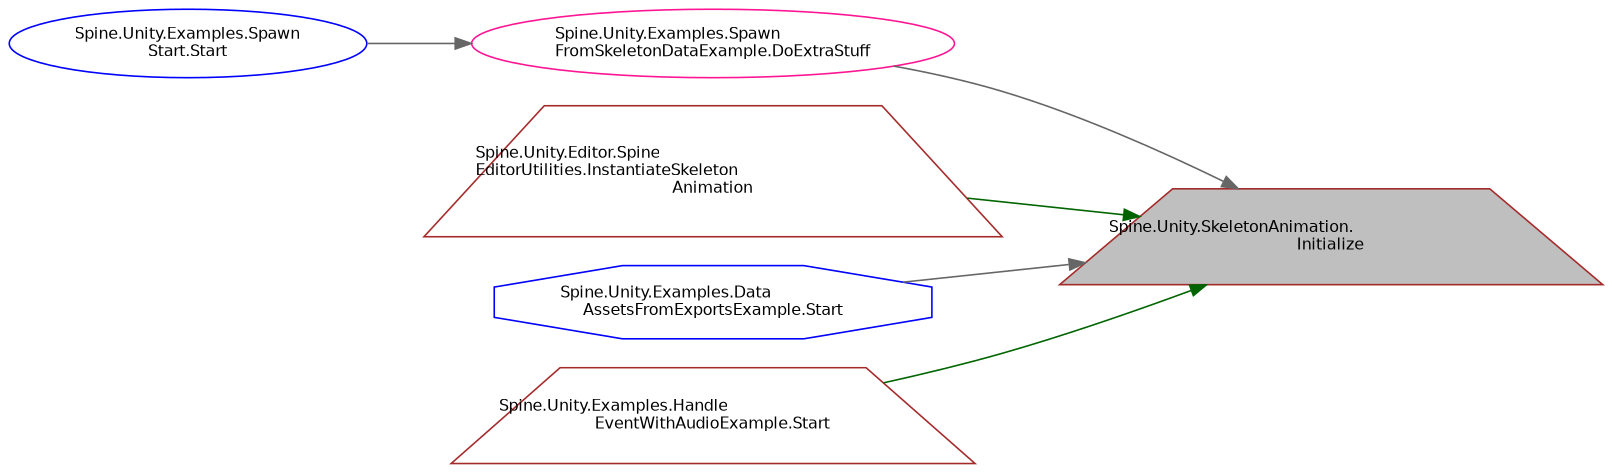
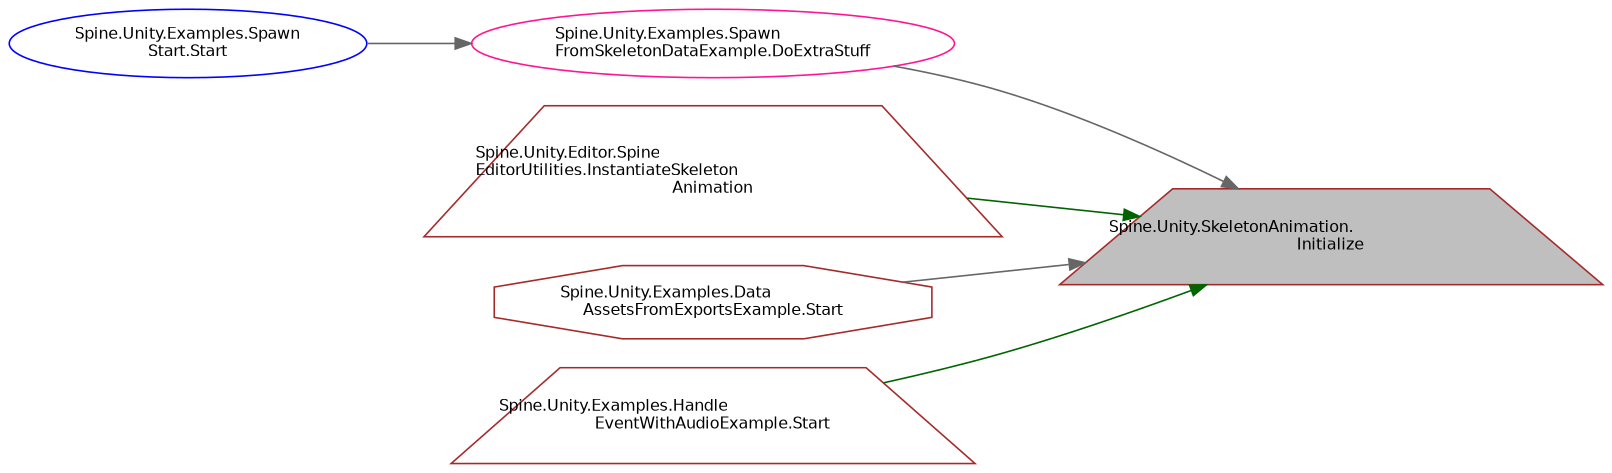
(713, 302) -> (713, 302)
